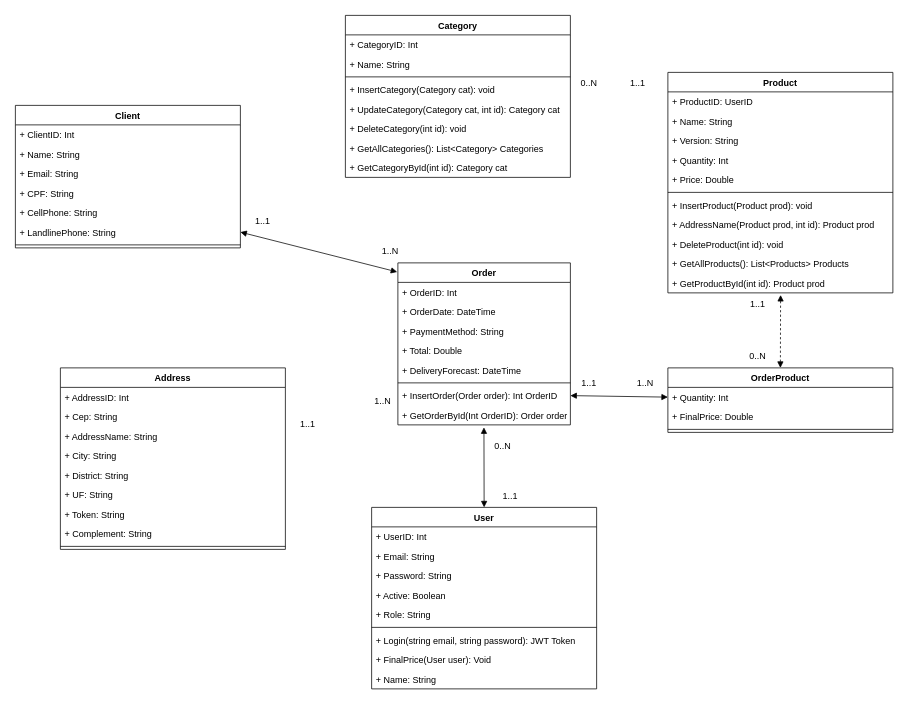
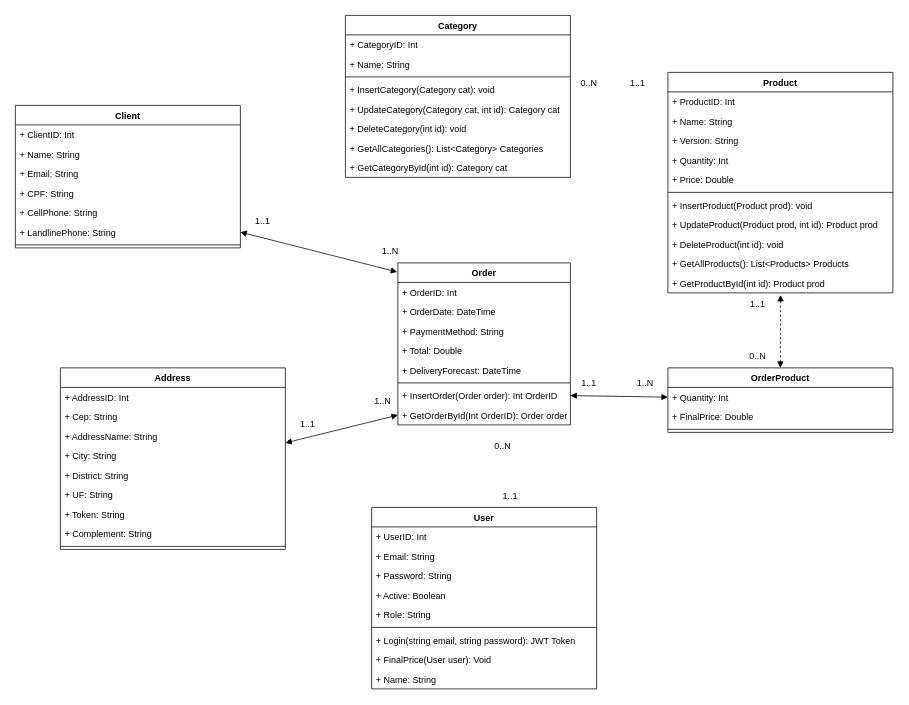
(716, 102) -> (709, 102)
(784, 225) -> (789, 225)
none -> (341, 429)
(484, 499) -> none
